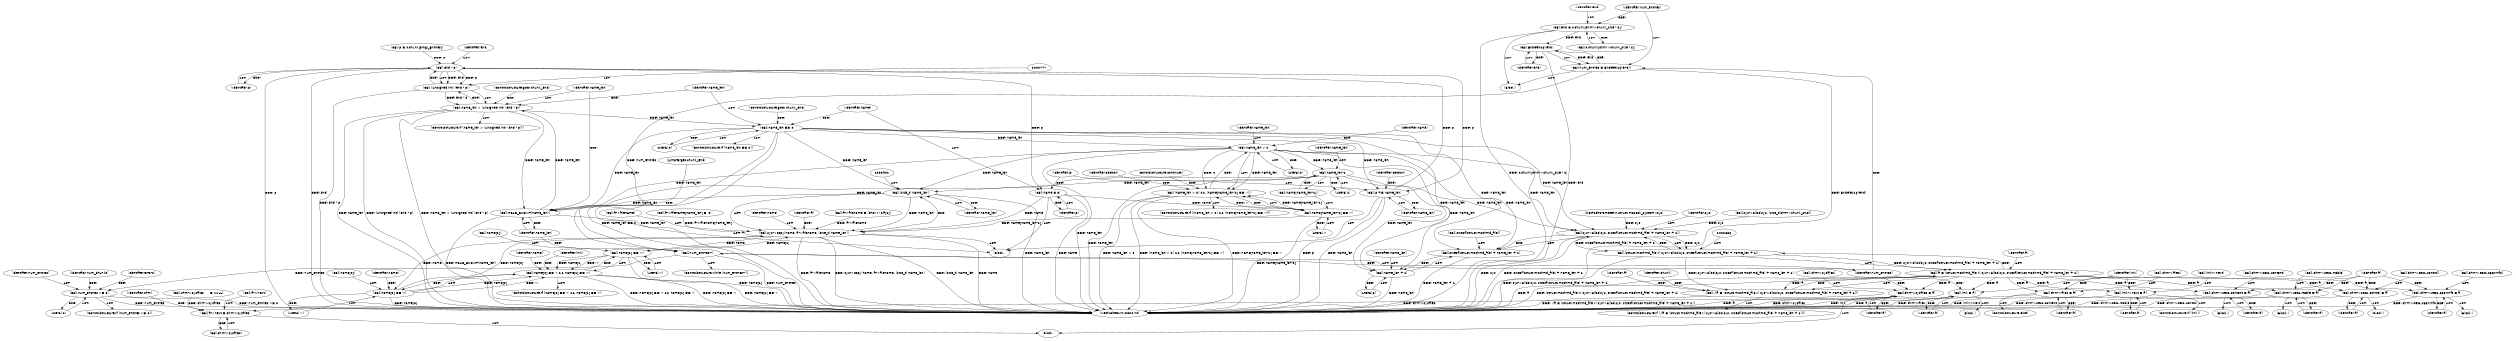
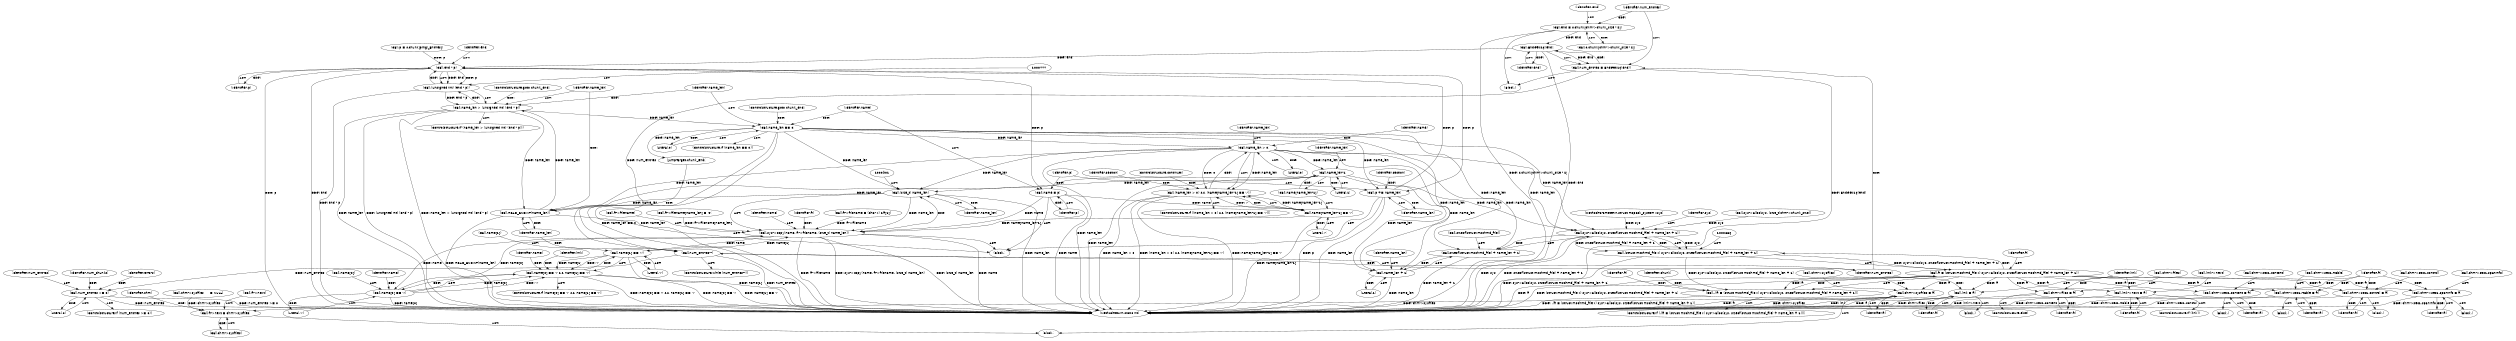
none -> (989, 58)
(637, 143) -> (687, 132)
